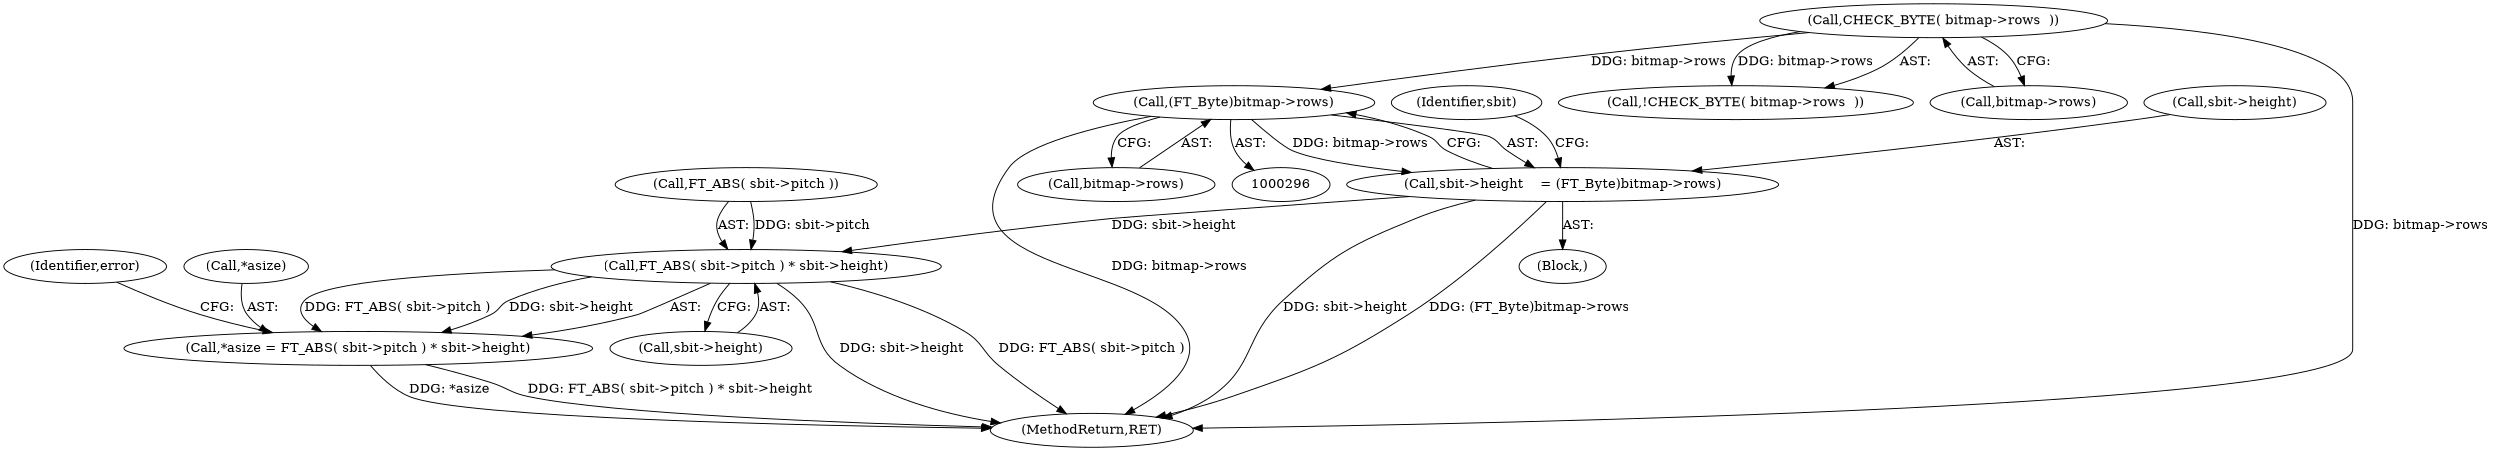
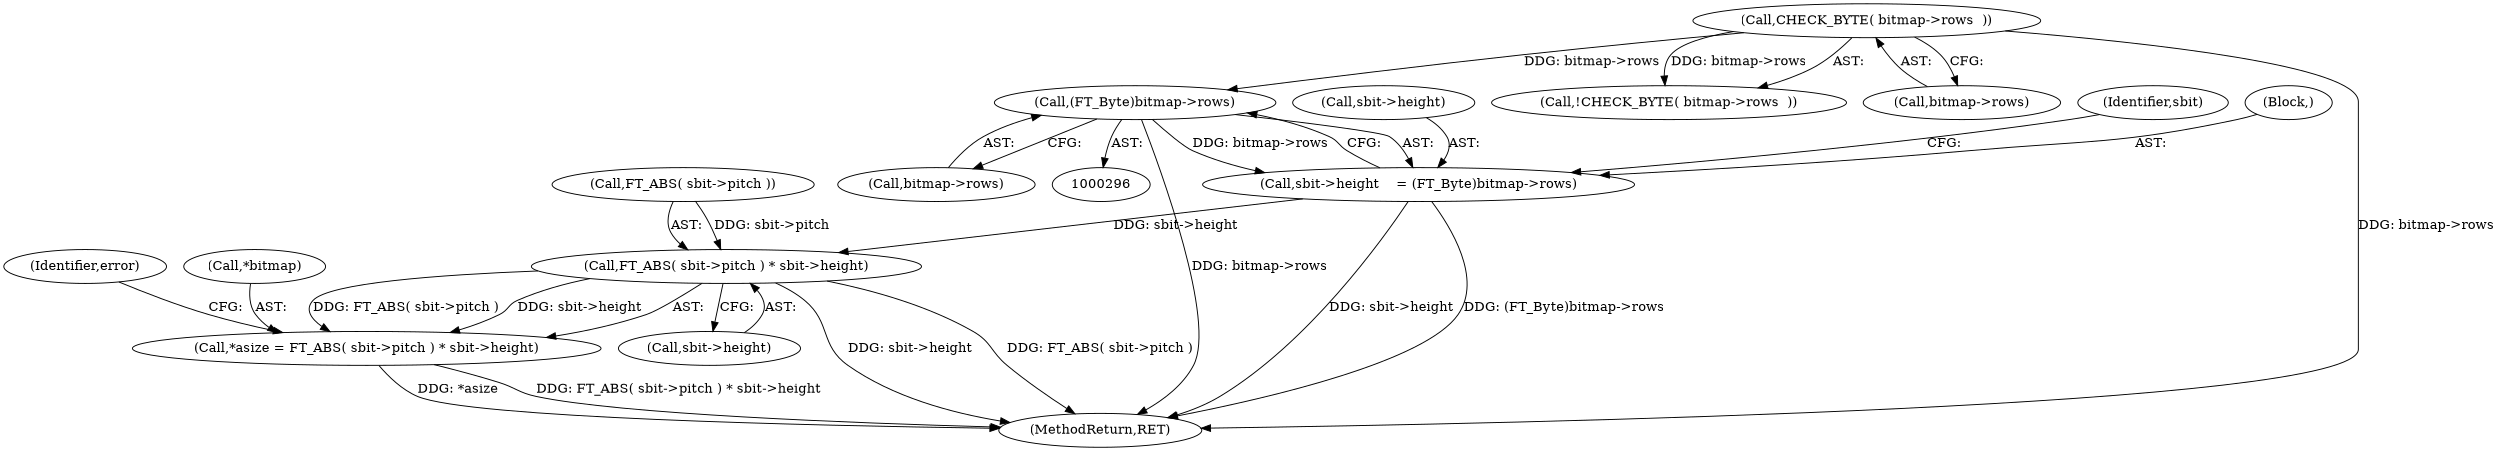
(1563, 221) -> (1934, 154)
(246, 266) -> (255, 266)
